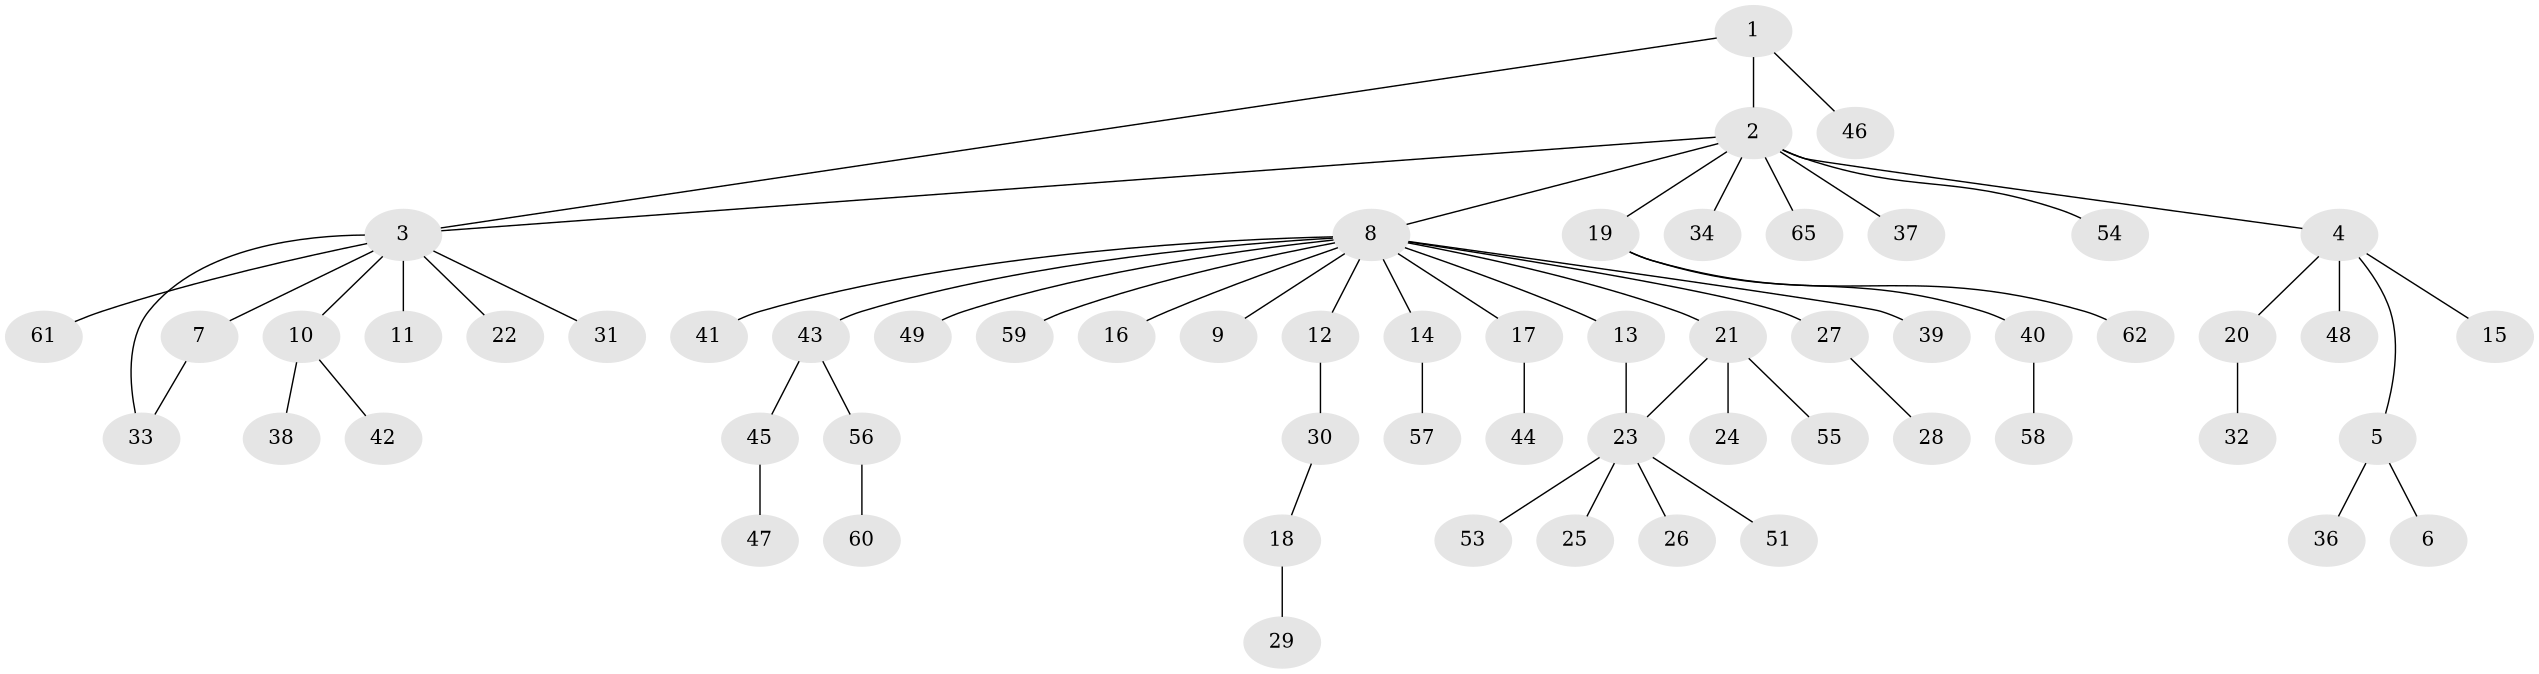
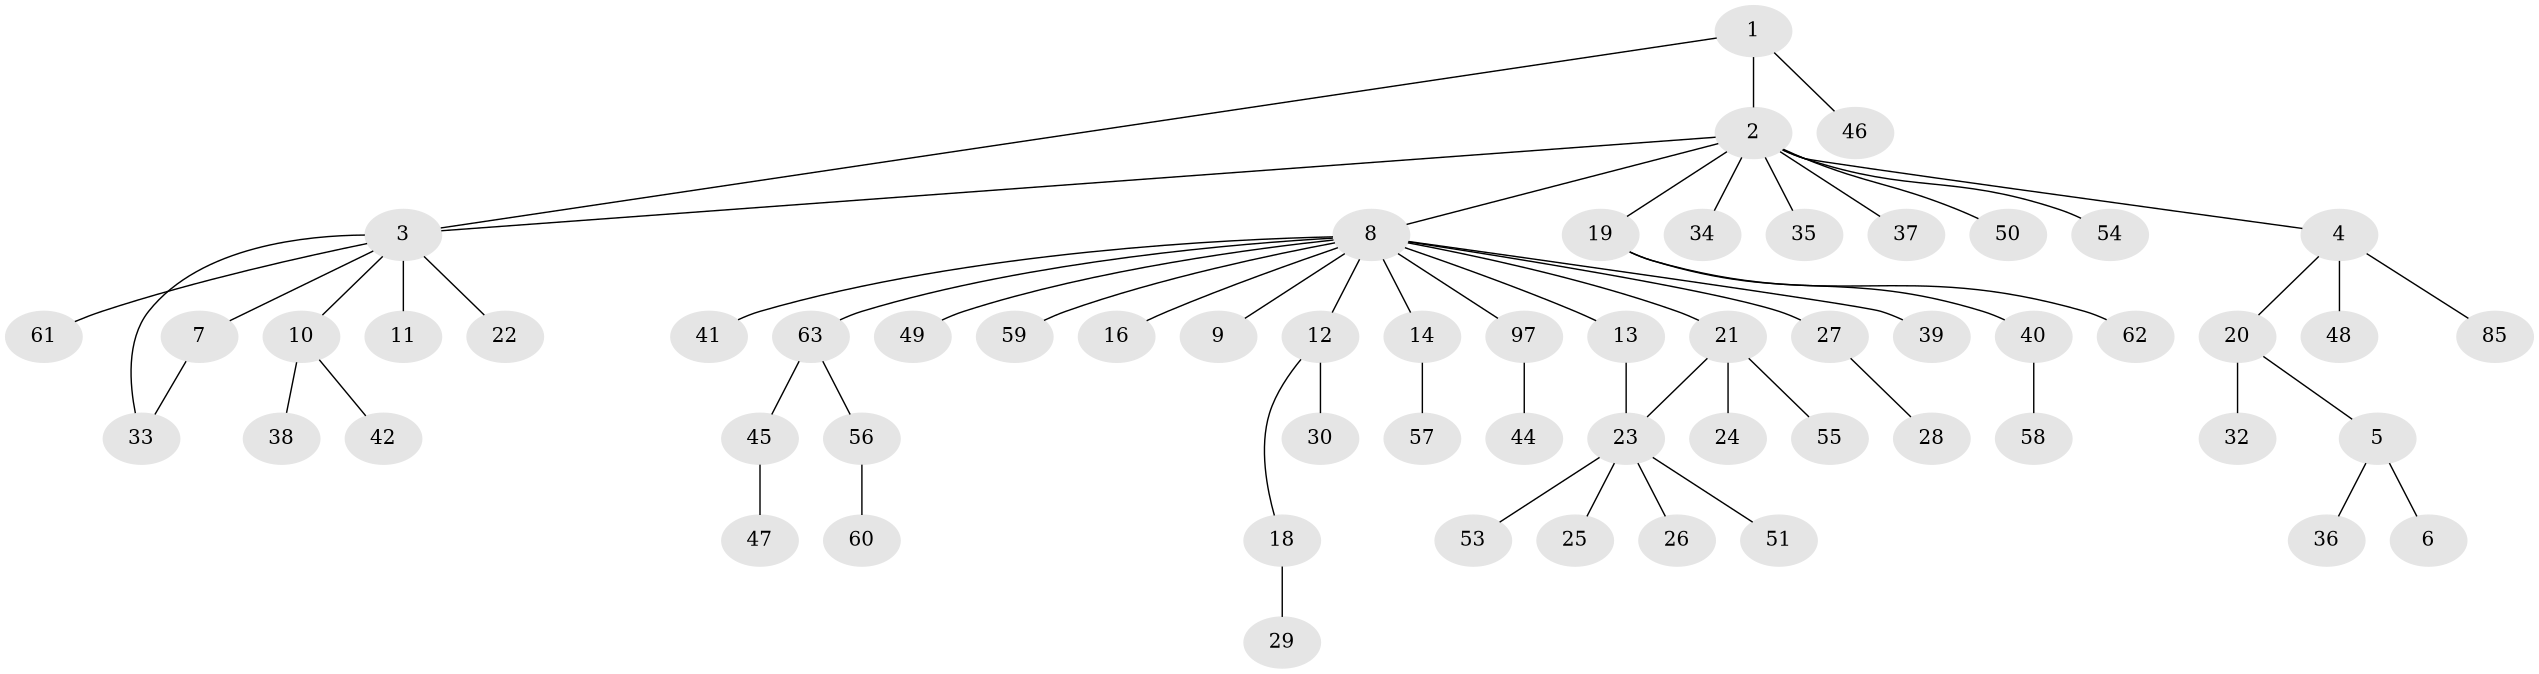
(1804, 235) -> (1804, 235)
none -> (2008, 235)
(2394, 331) -> (2308, 388)
(607, 337) -> none
(811, 337) -> (811, 337)
(1524, 337) -> (1524, 337)
(2495, 337) -> (2495, 337)
(1301, 489) -> (1266, 433)
